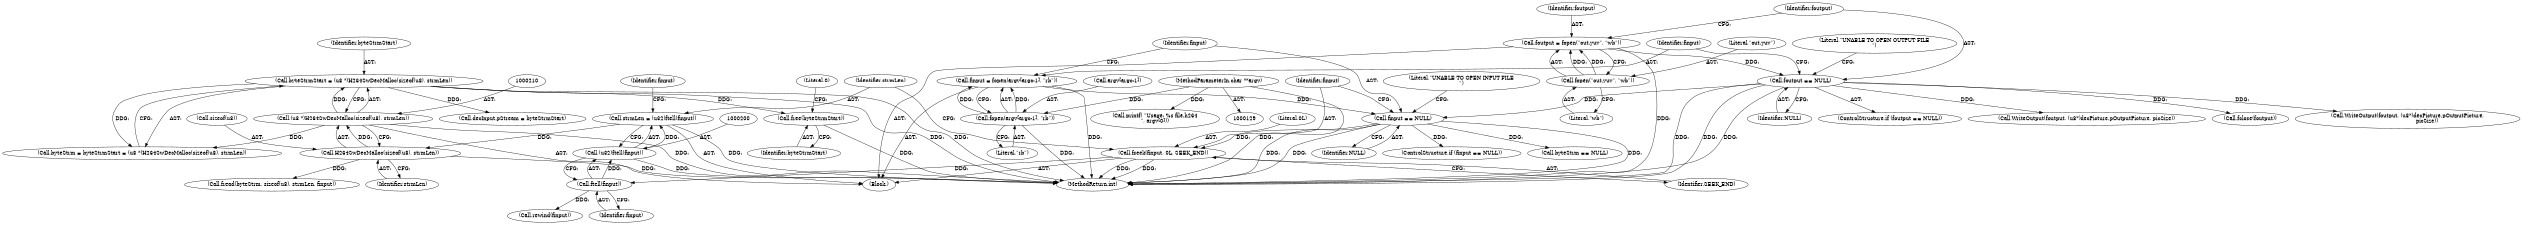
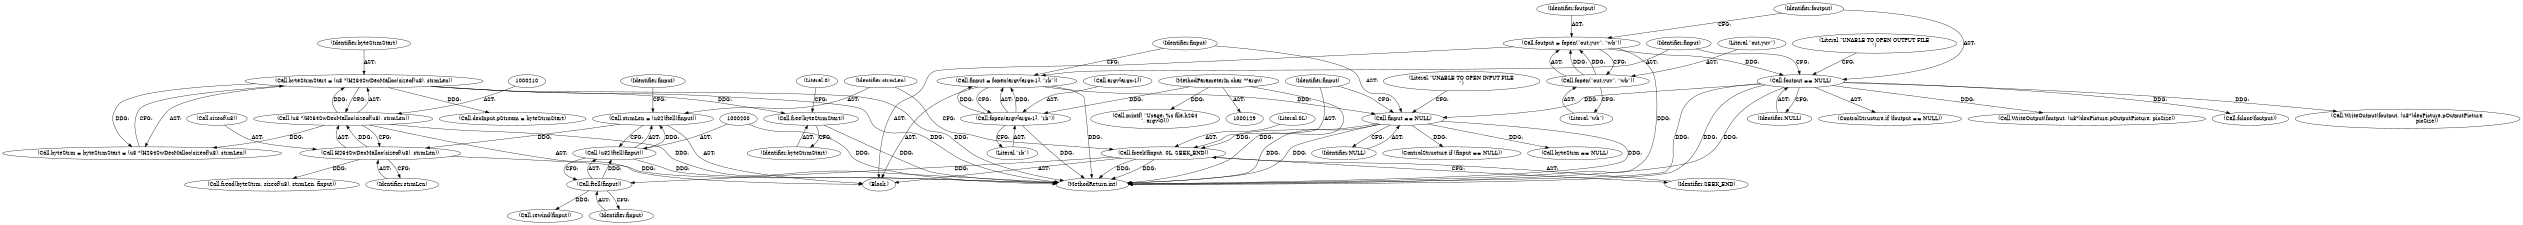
(857, 175) -> (872, 166)
